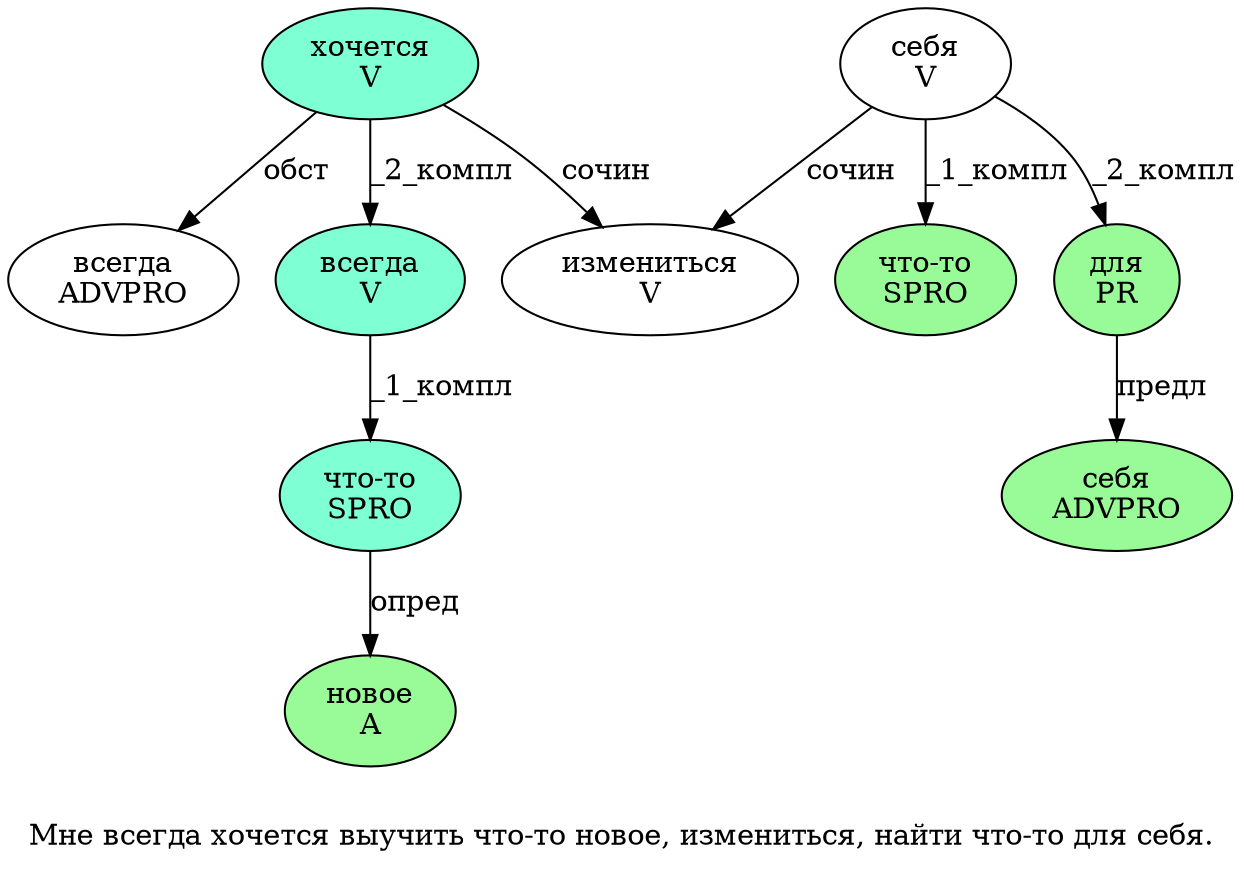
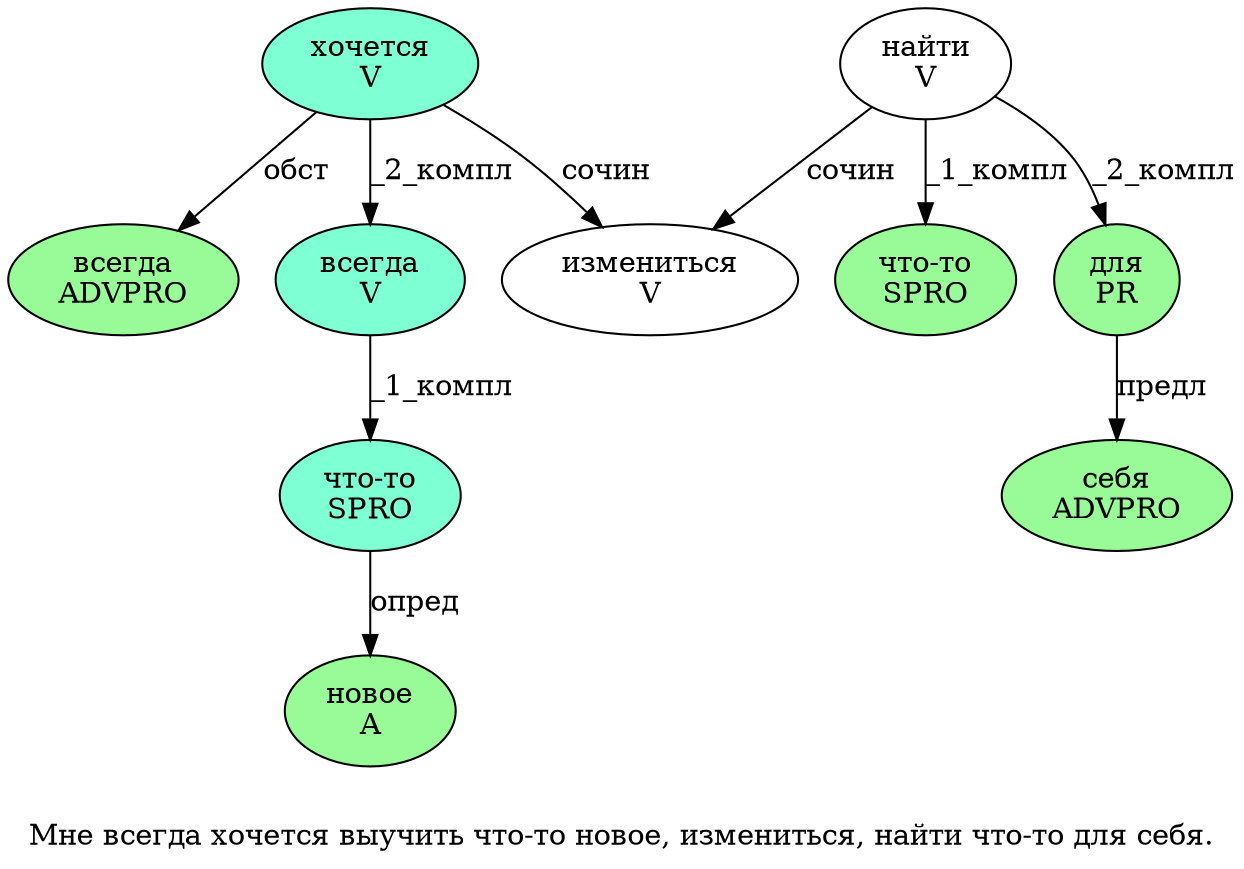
(926, 64) -> (926, 64)
(123, 280) -> (123, 280)
